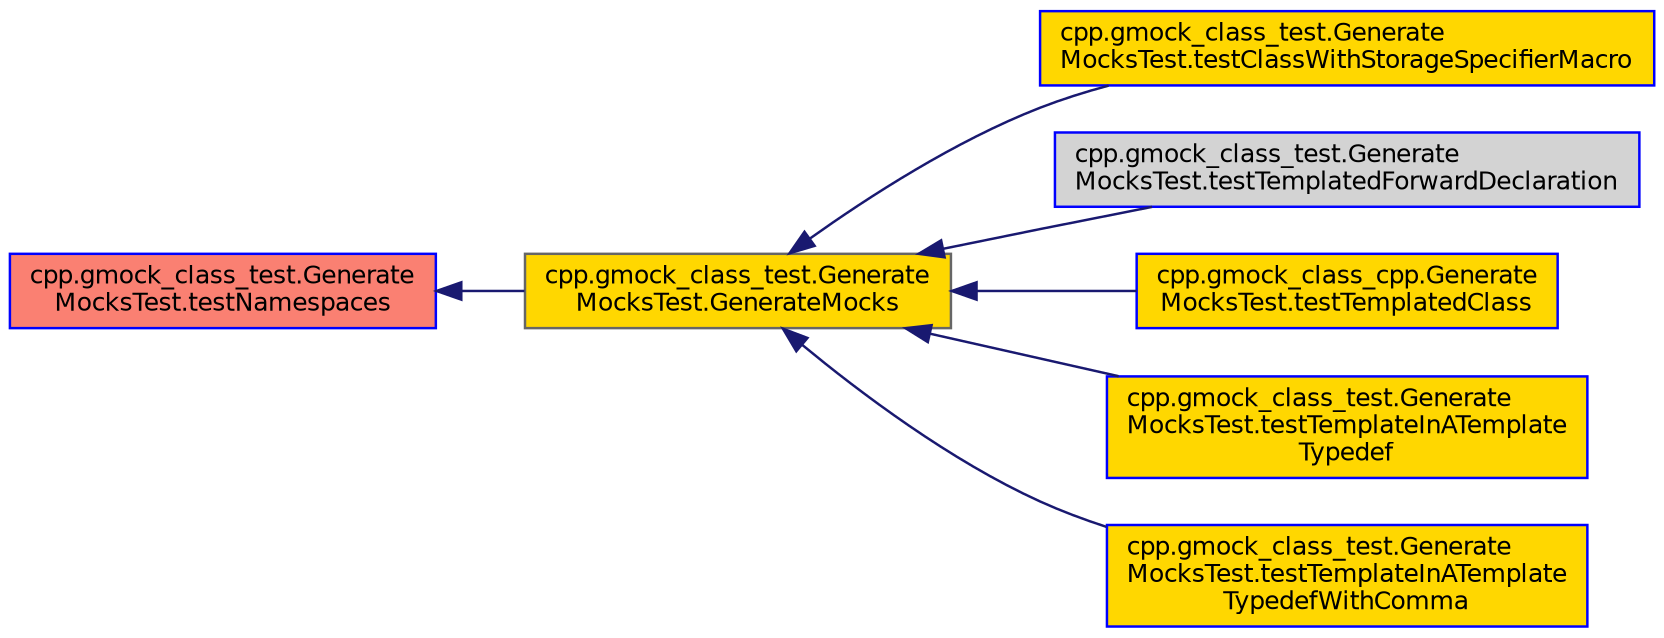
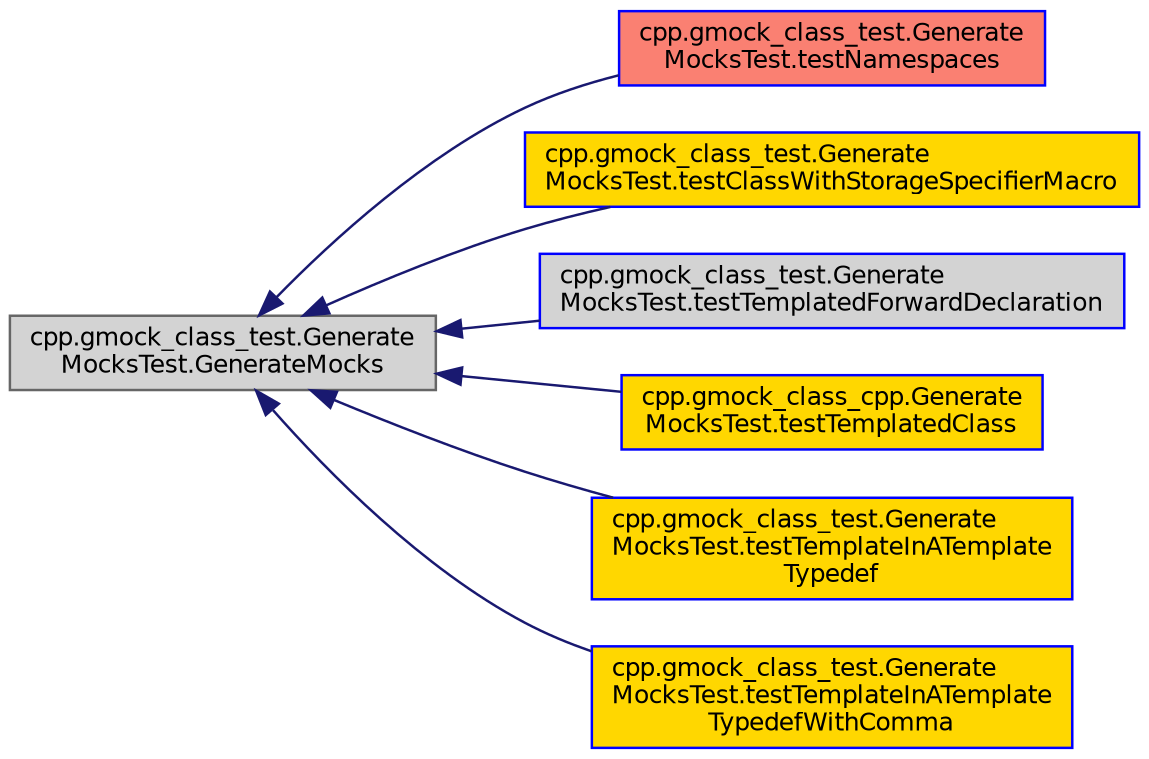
(493, 291) -> (433, 163)
(738, 291) -> (223, 353)
